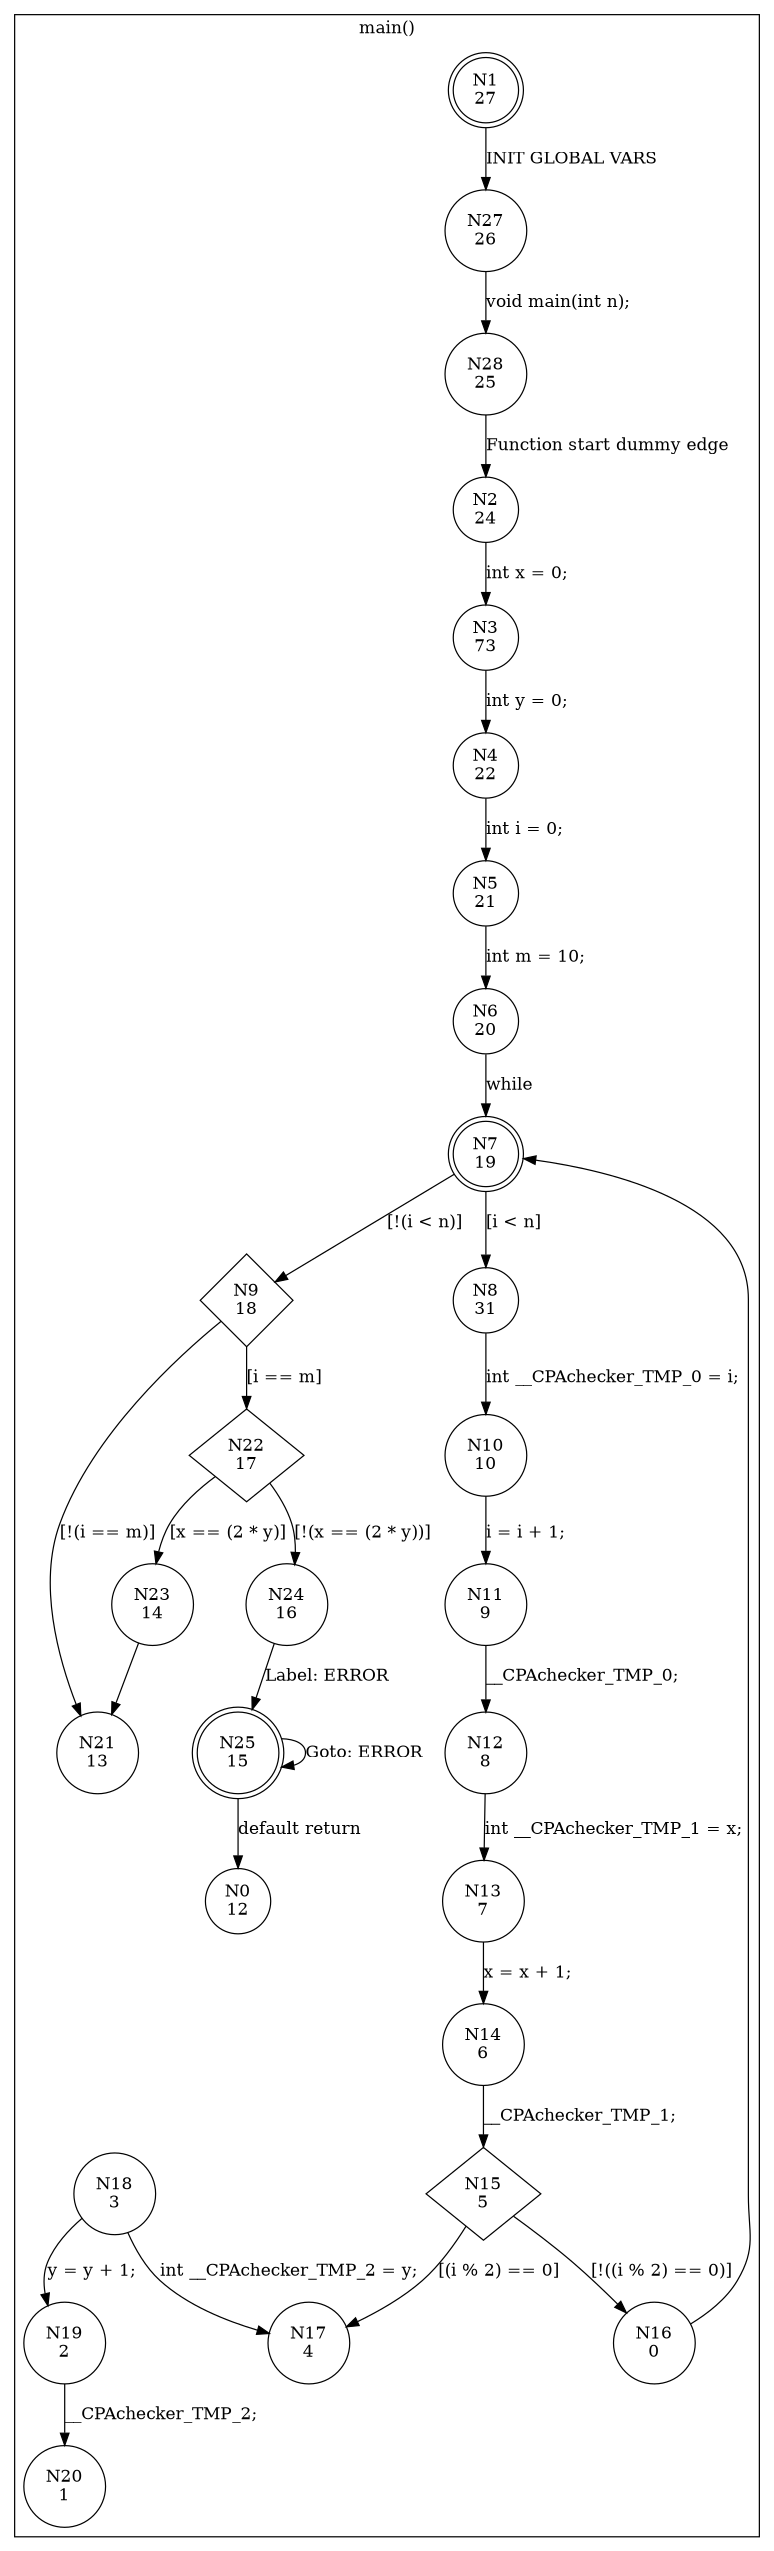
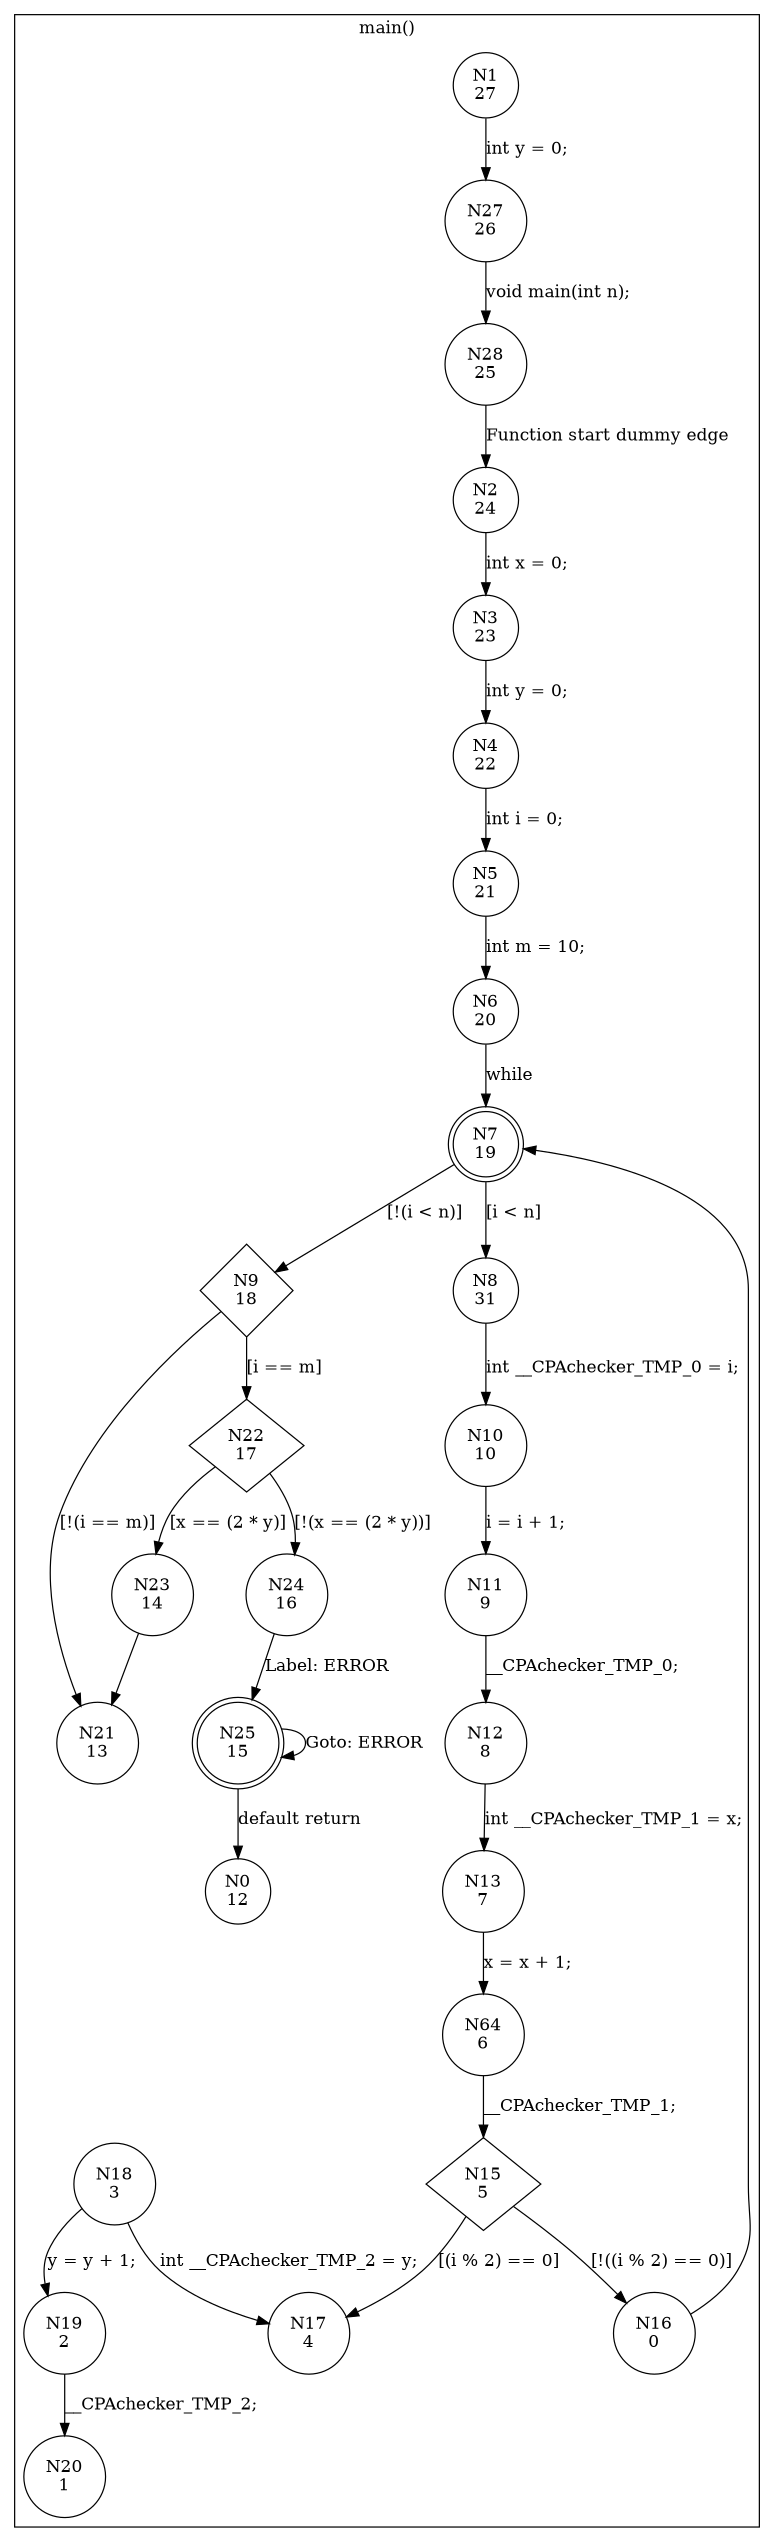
(486, 90) -> (486, 85)
(572, 159) -> (527, 149)
(486, 638) -> (486, 628)
(483, 2045) -> (483, 2035)
